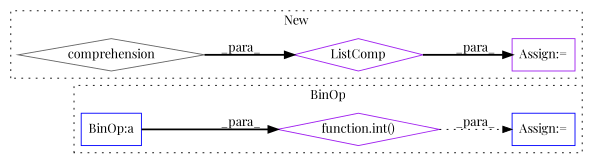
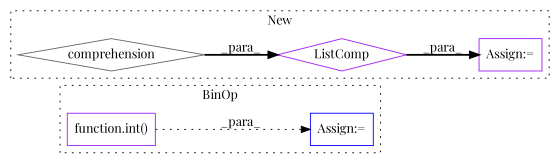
(111, 129) -> none
(358, 129) -> (111, 129)
